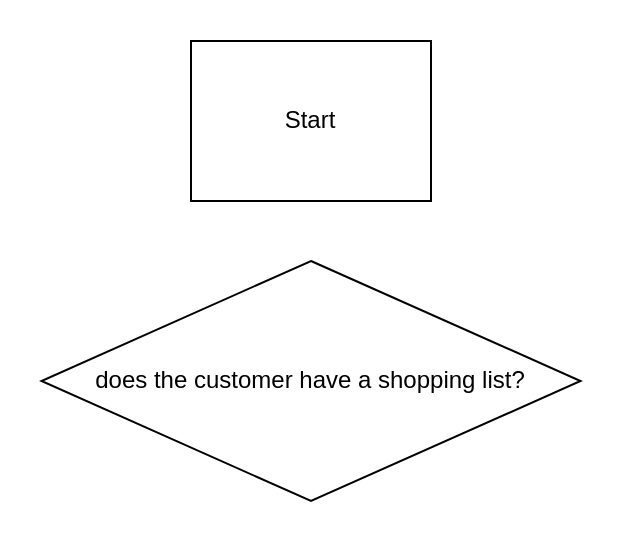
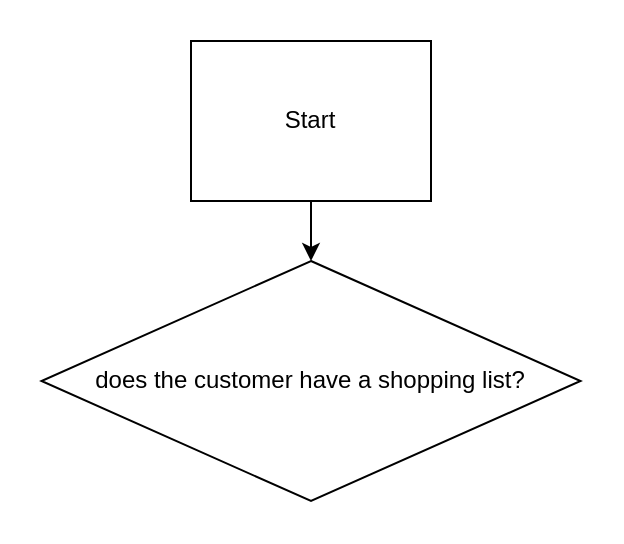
none -> (311, 238)
